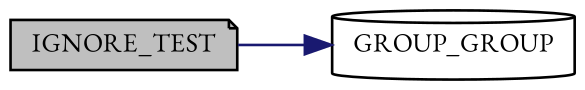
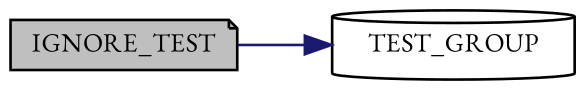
(453, 45) -> (453, 45)
